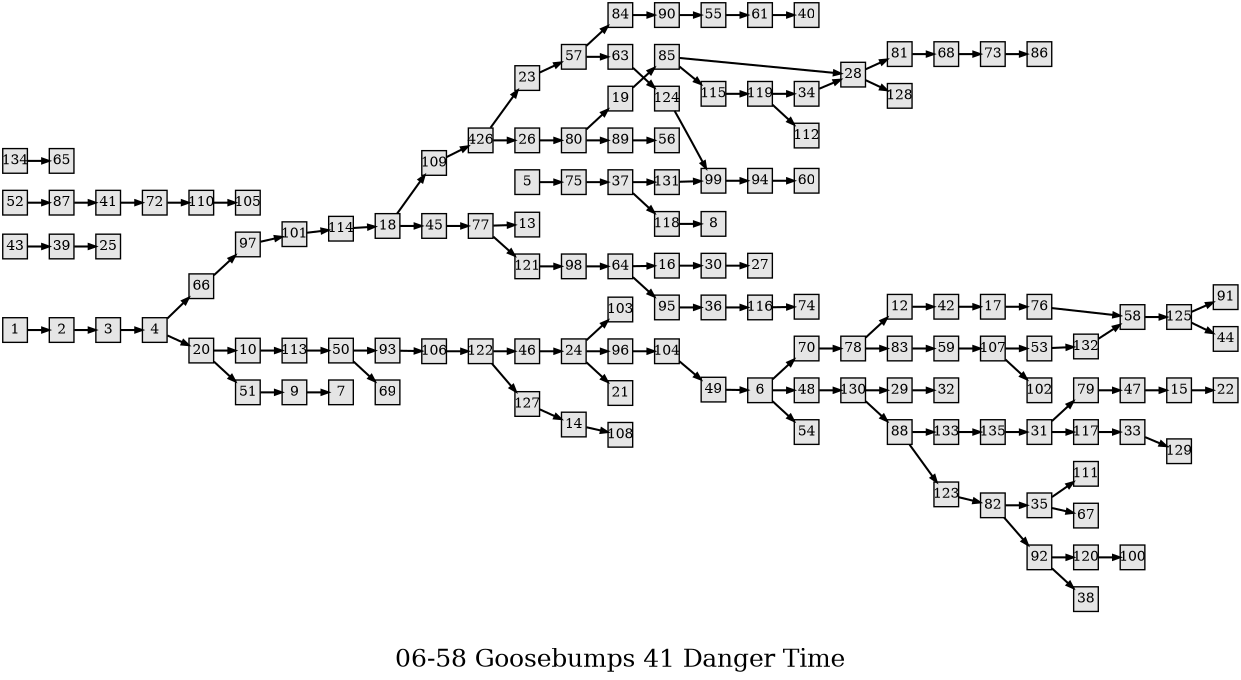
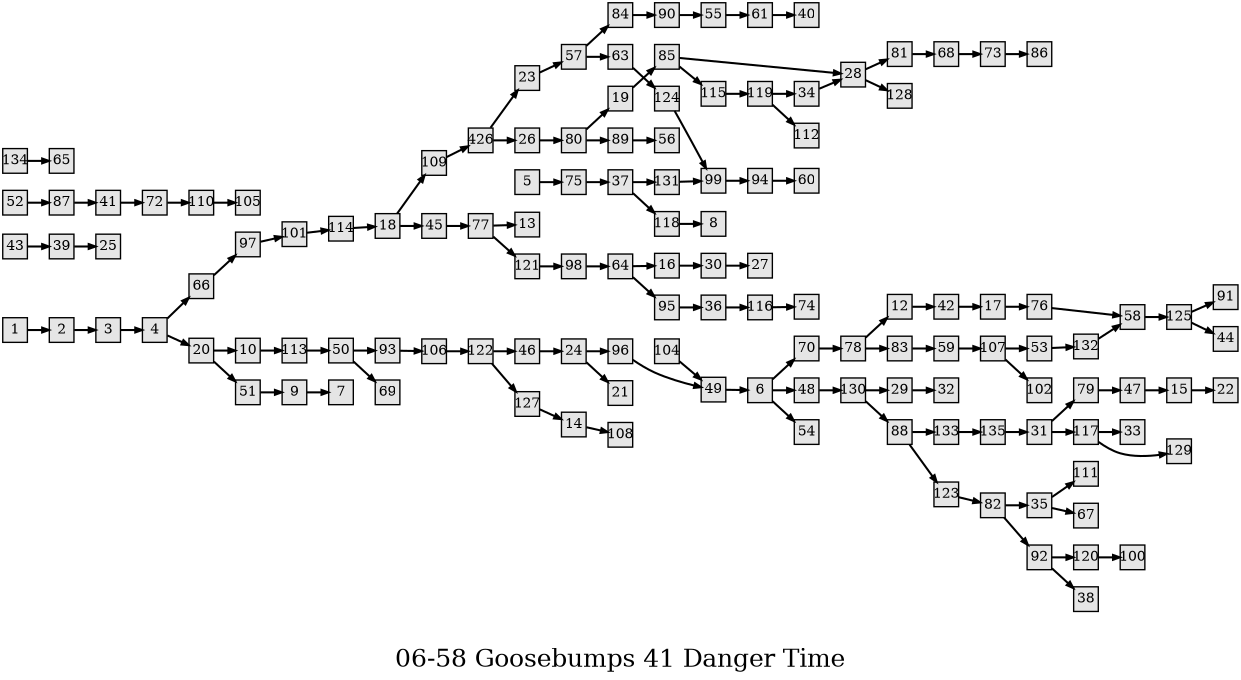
(620, 309) -> none
(640, 351) -> (662, 376)
(1152, 440) -> (1128, 455)
